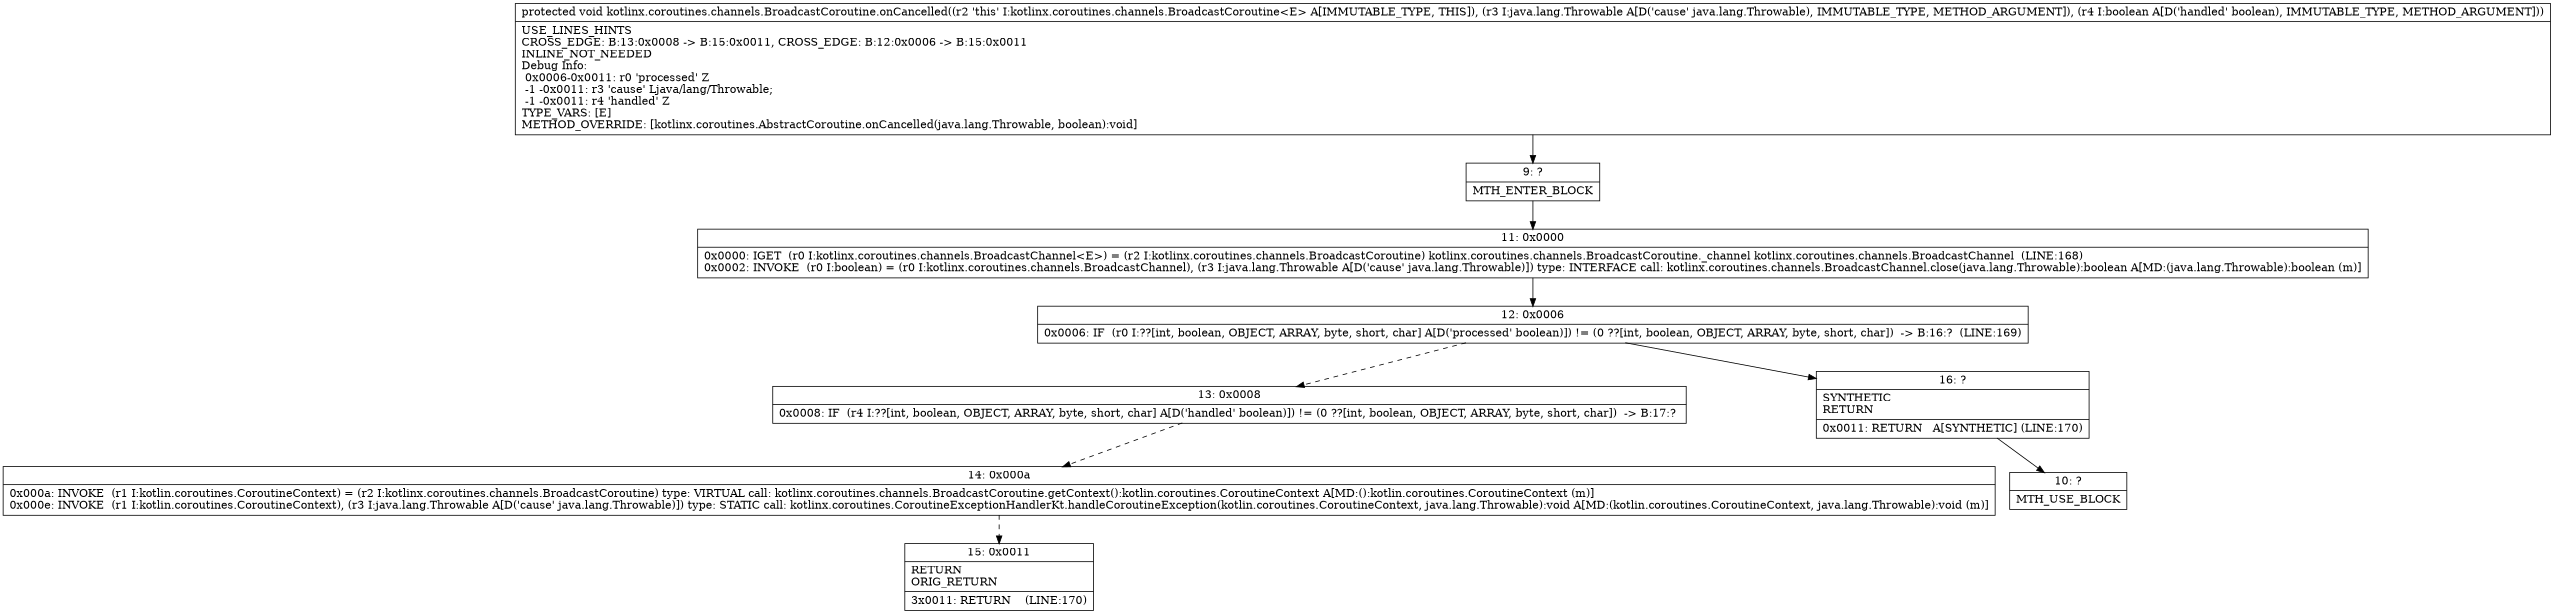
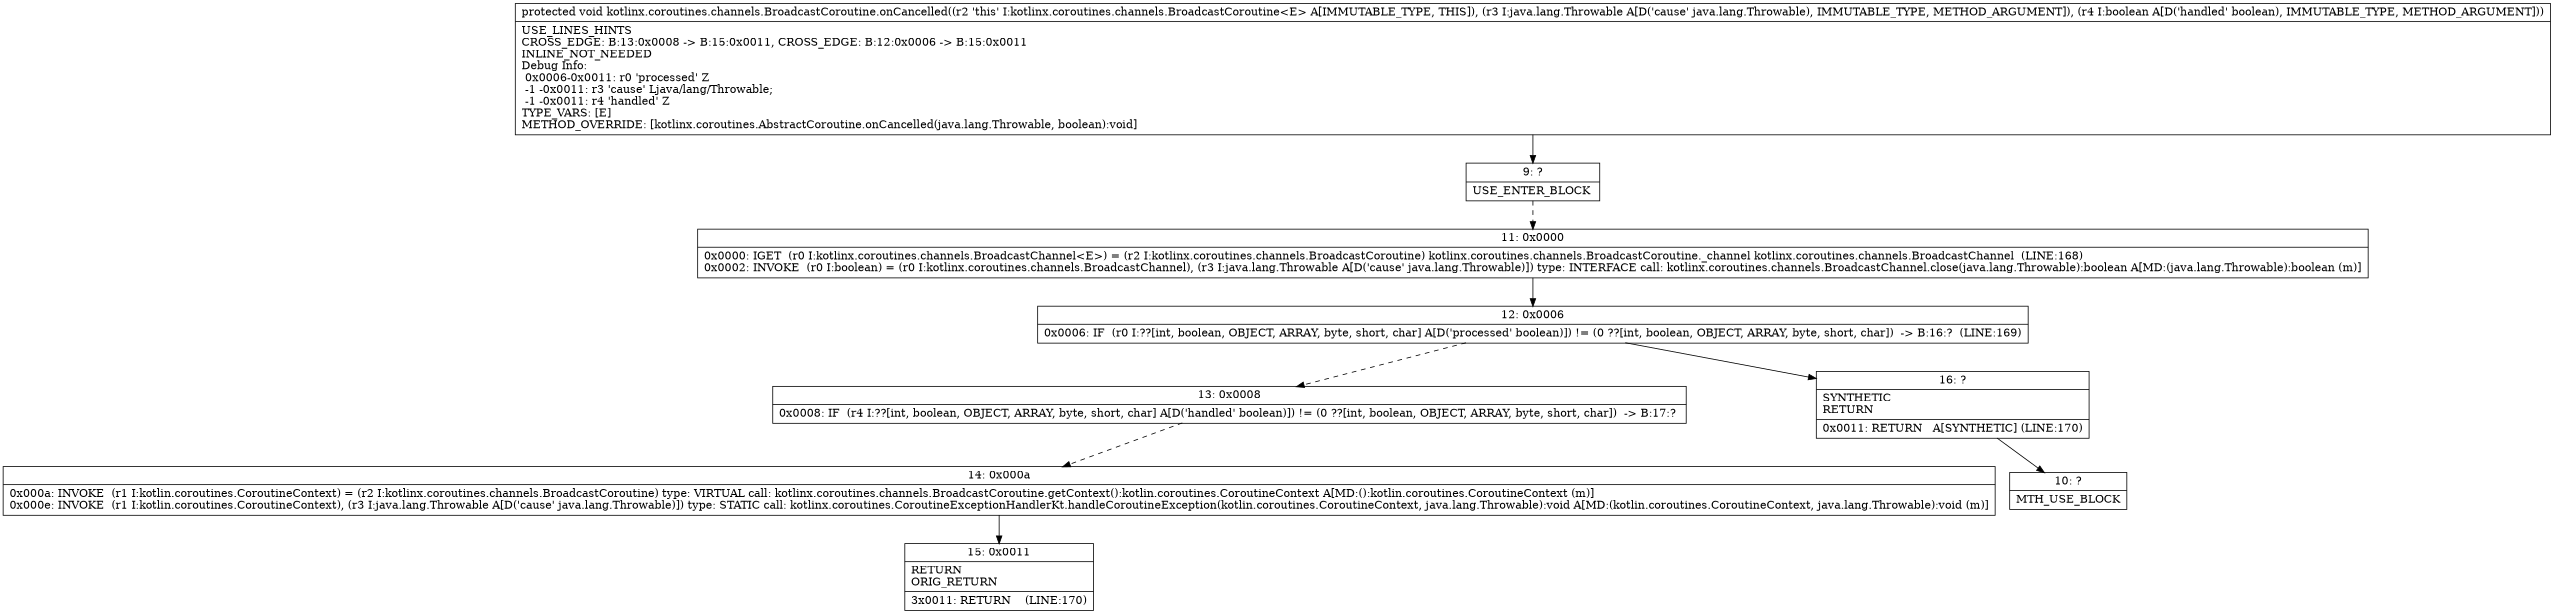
(1533, 191) -> (1532, 191)
(1533, 211) -> (1533, 211)
(999, 525) -> (999, 525)
